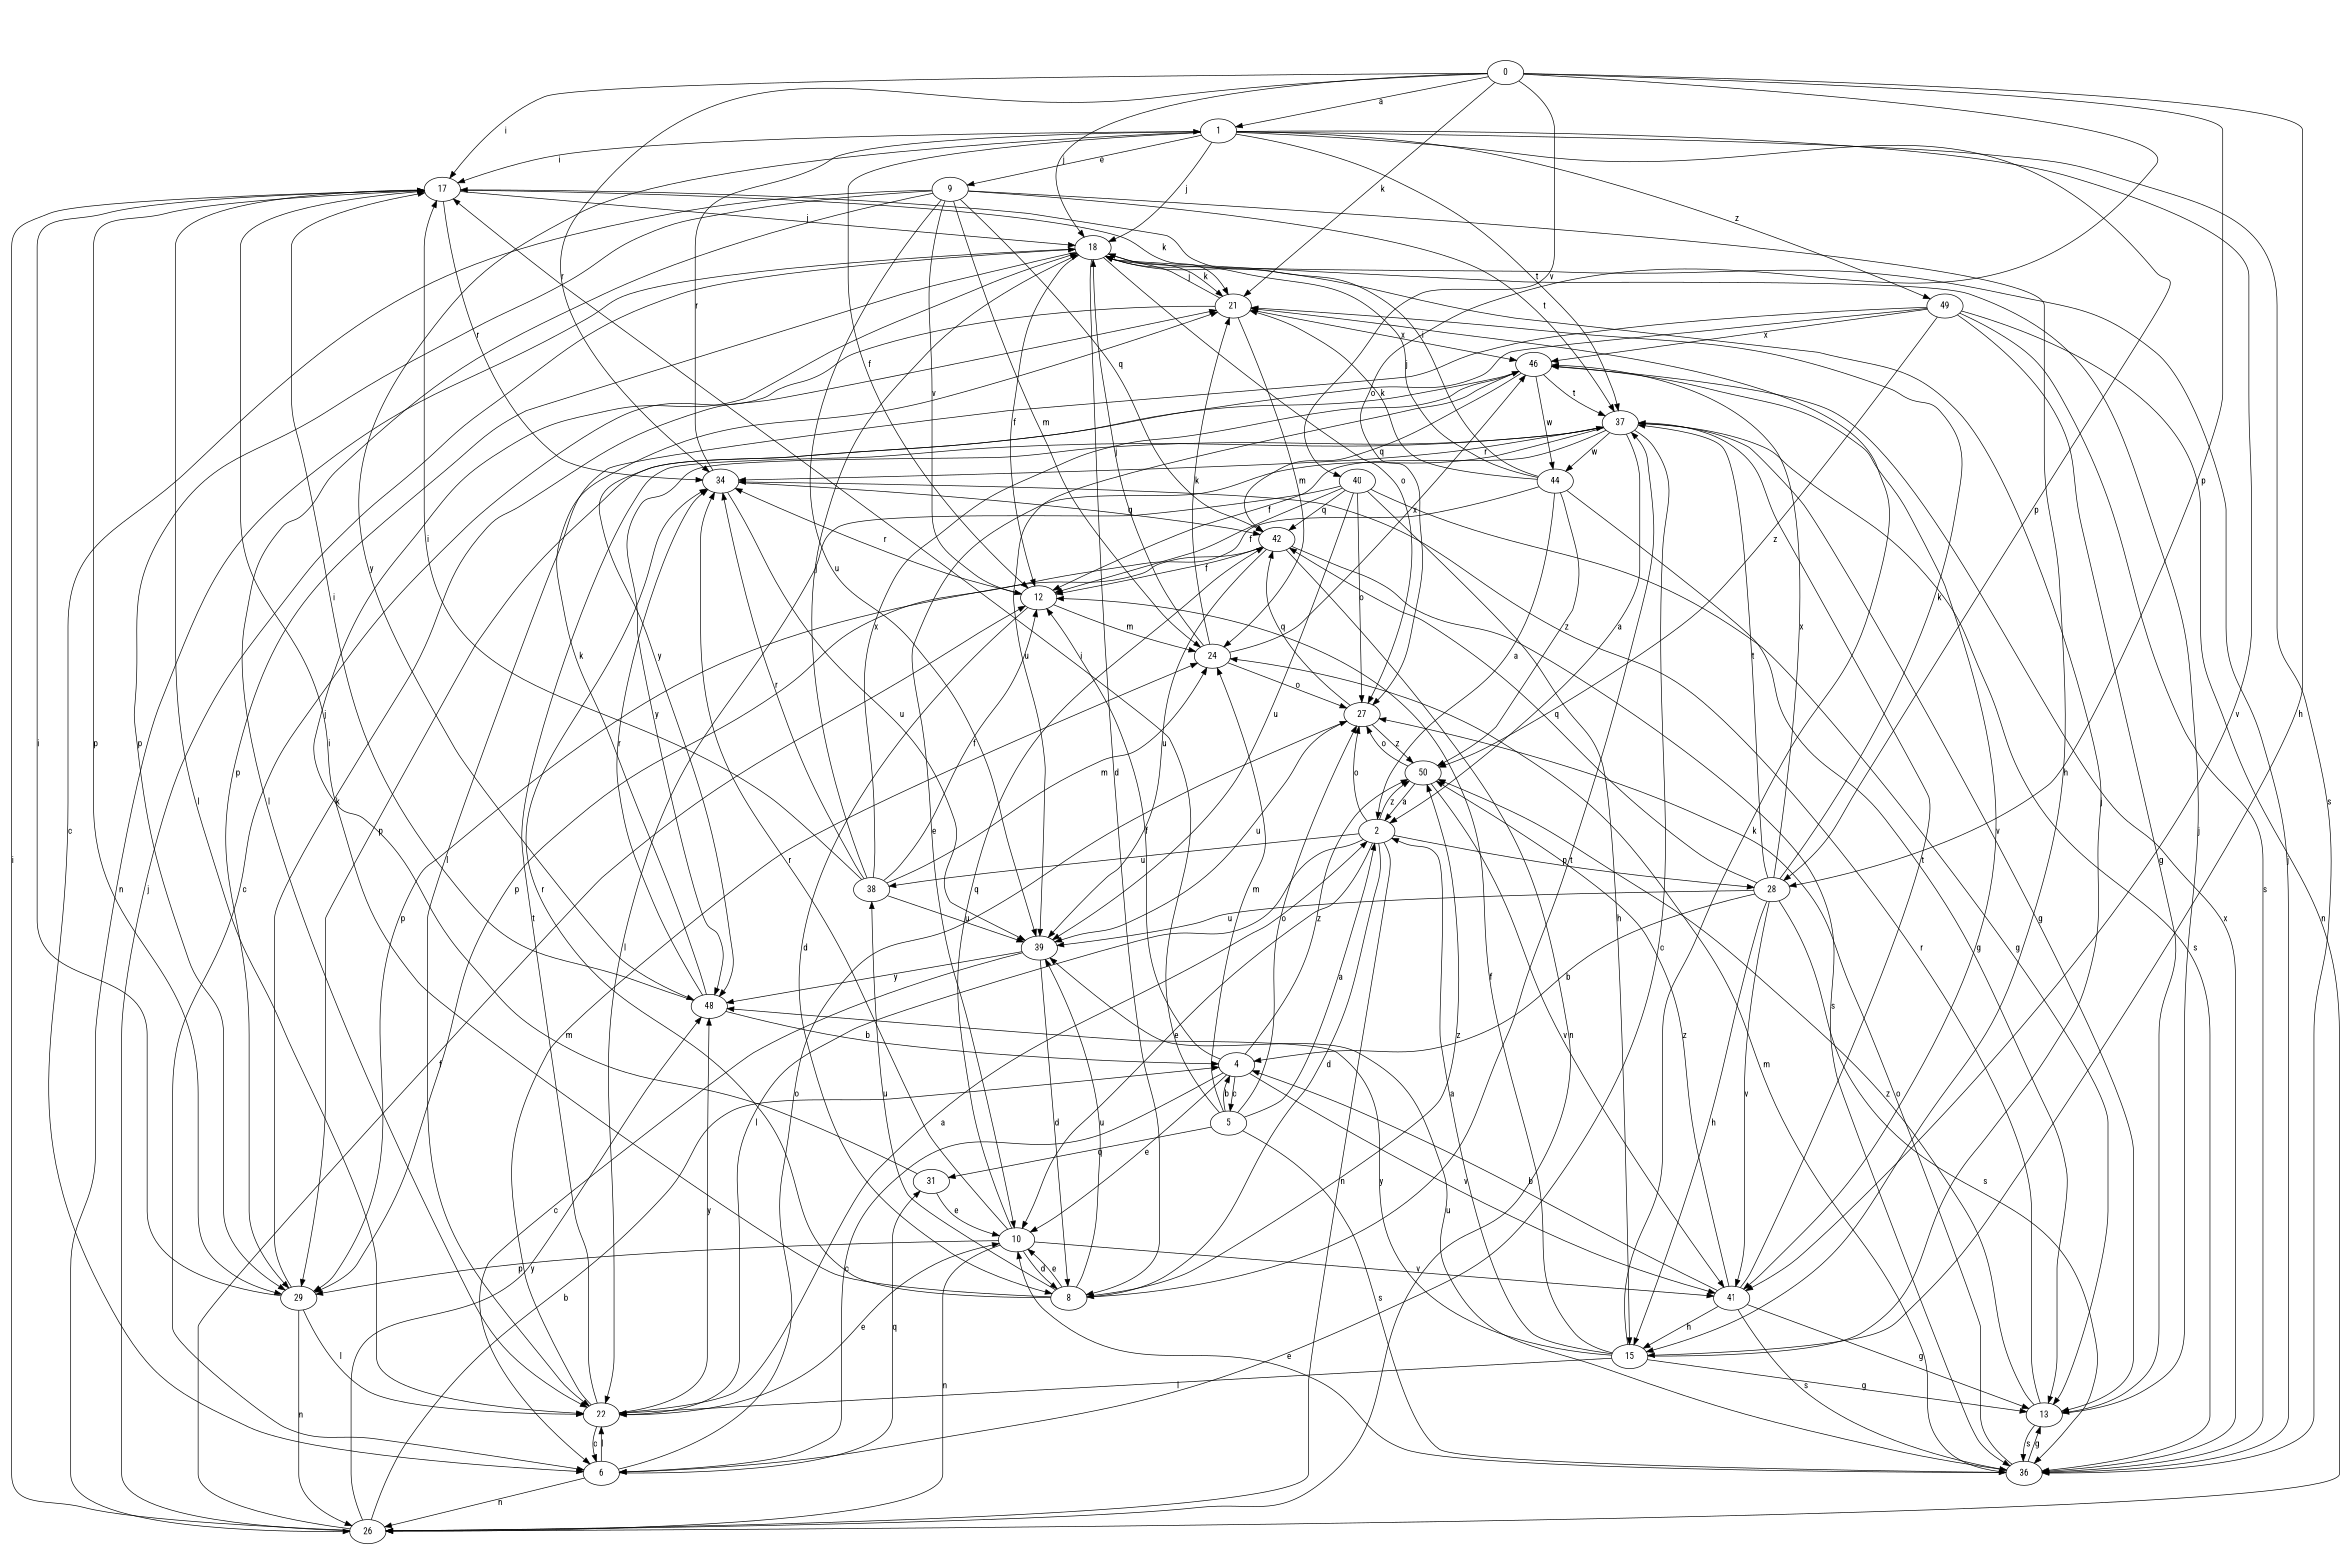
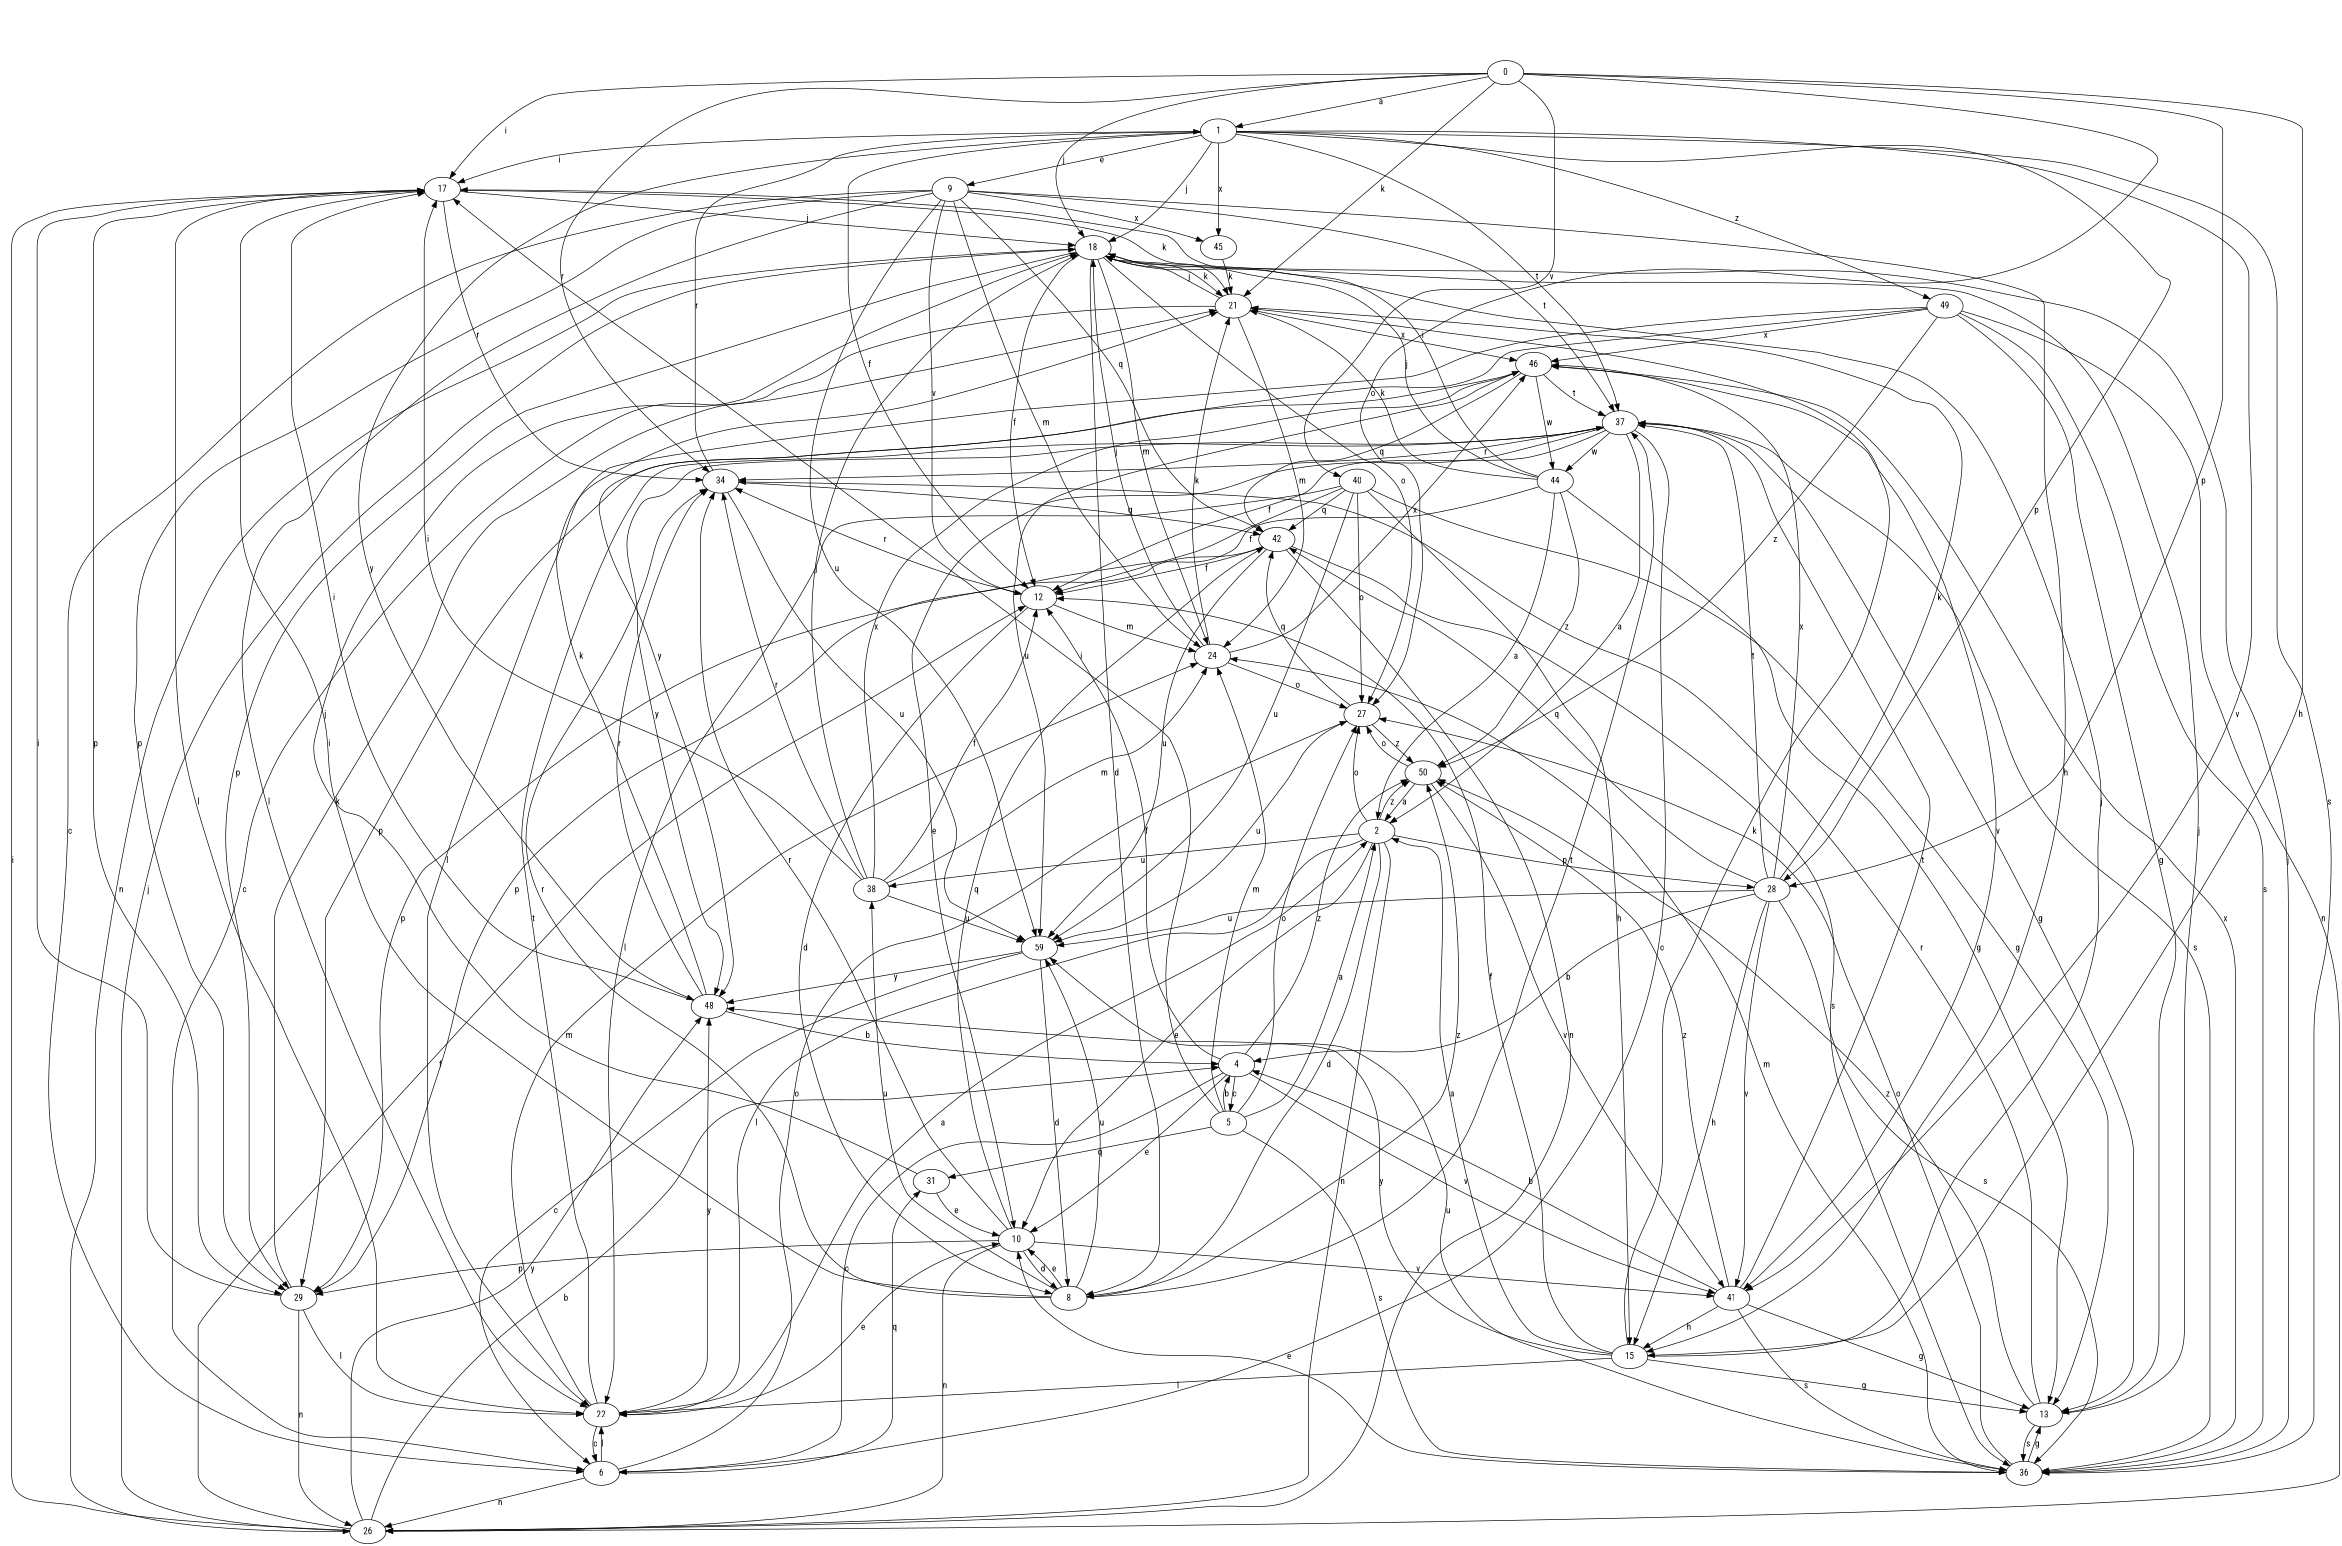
none -> (1219, 248)
none -> (1141, 451)
(1039, 948) -> (1039, 948)
